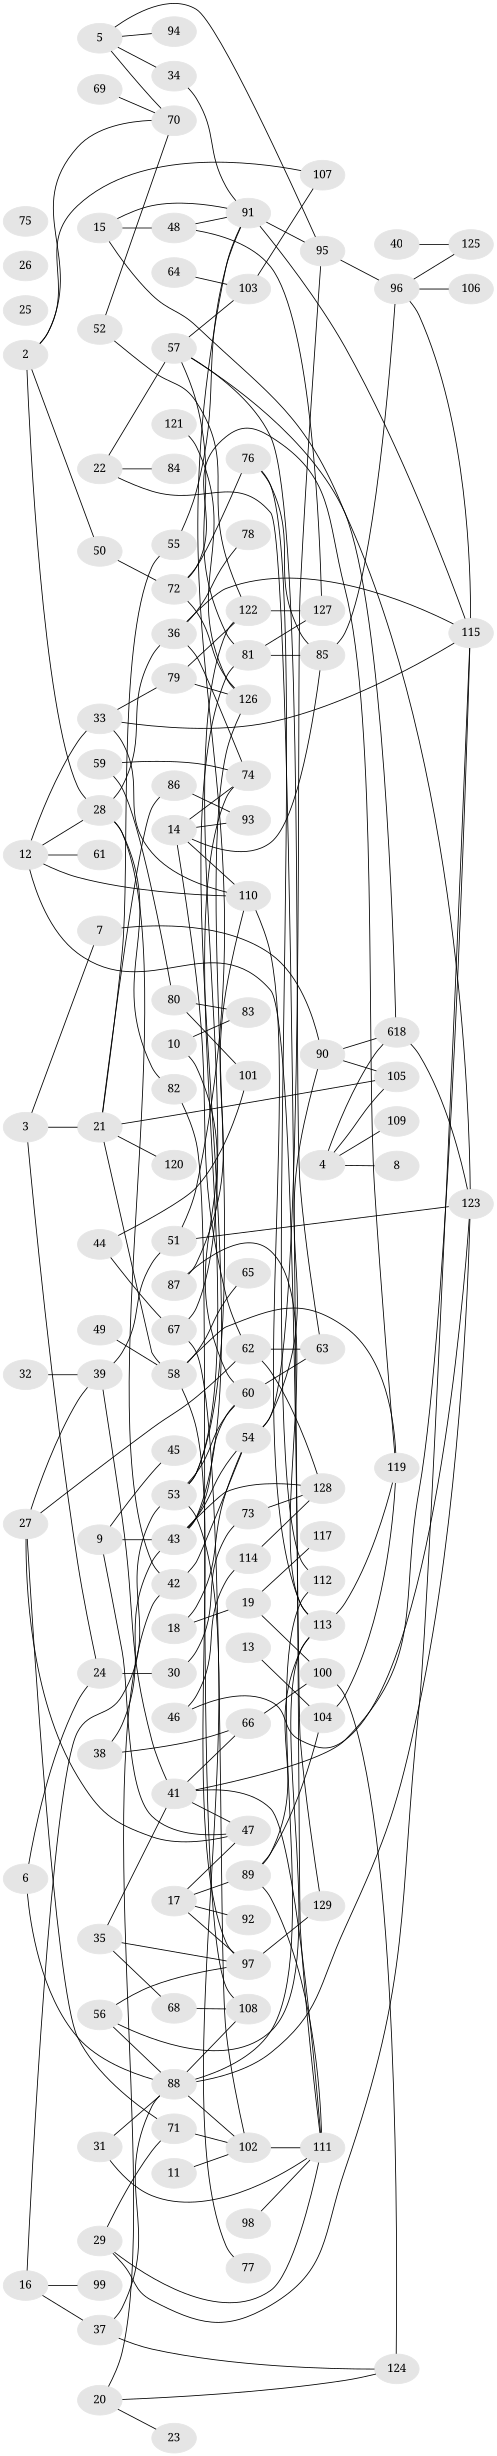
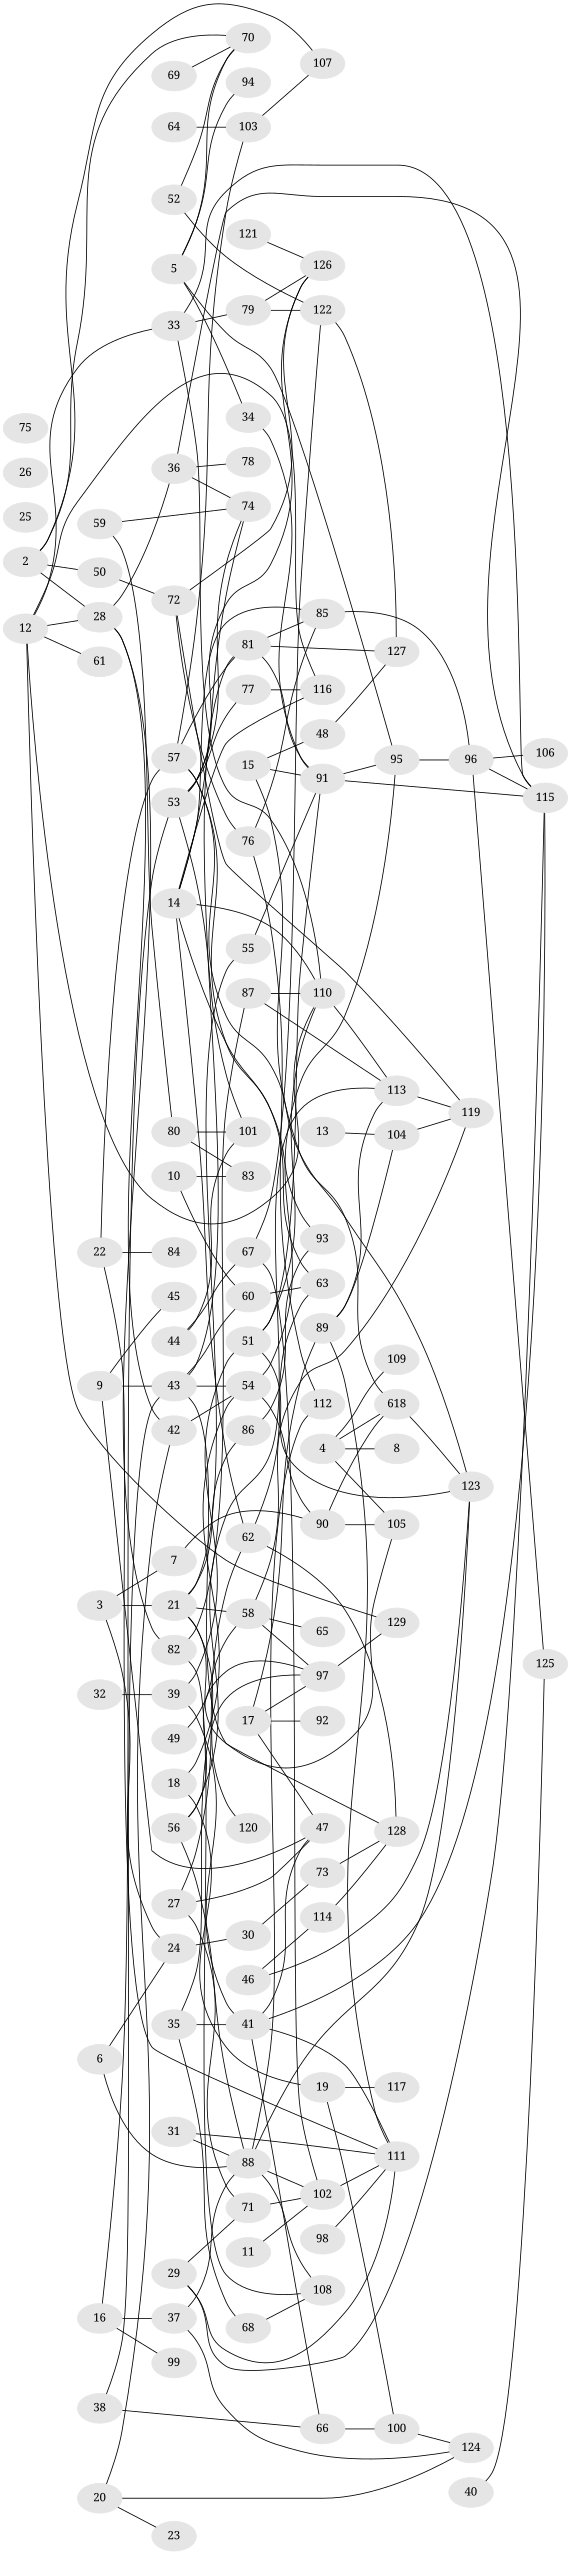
(211, 221) -> (285, 712)
none -> (323, 690)
none -> (293, 1170)
none -> (223, 1341)
(211, 1444) -> (200, 900)
(55, 1446) -> none
